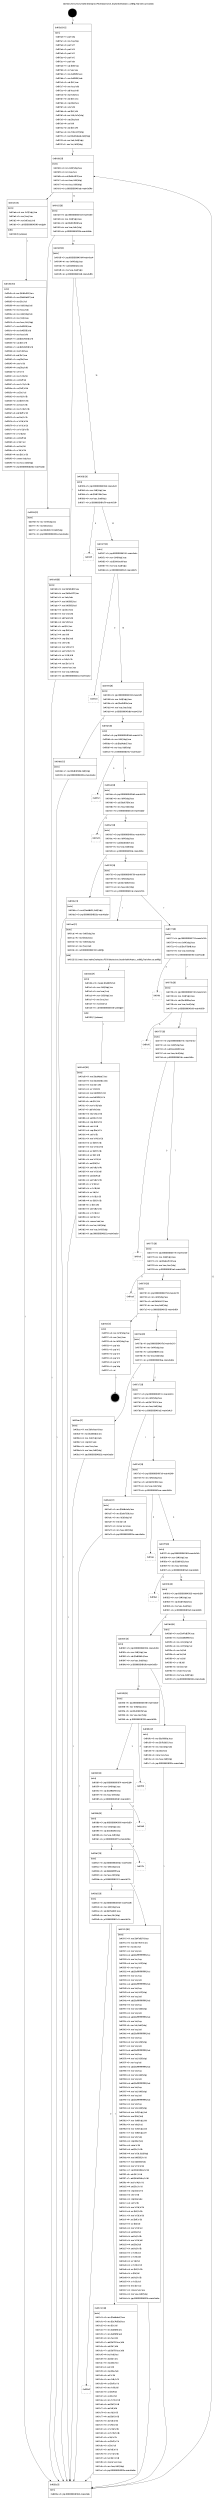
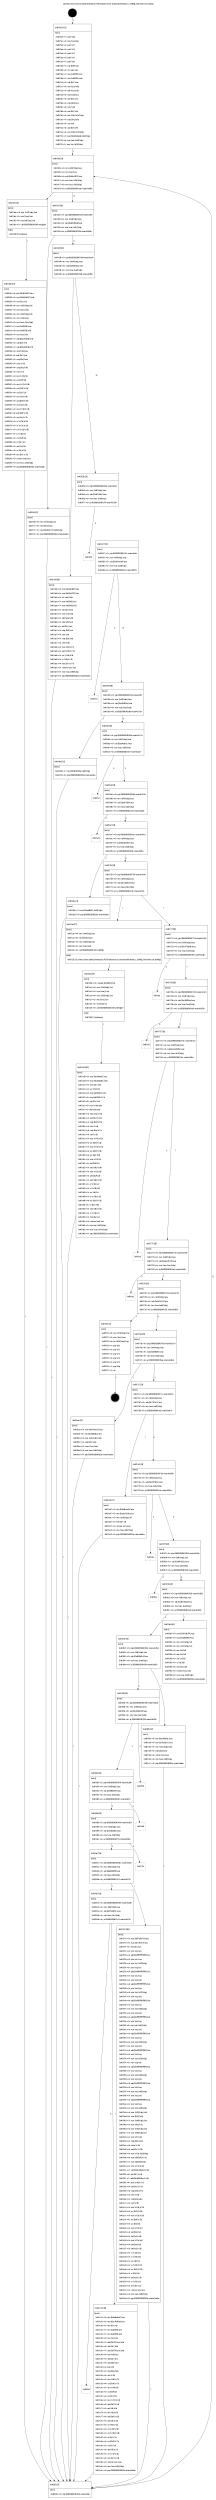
(107, 523) -> none
none -> (46, 1511)
